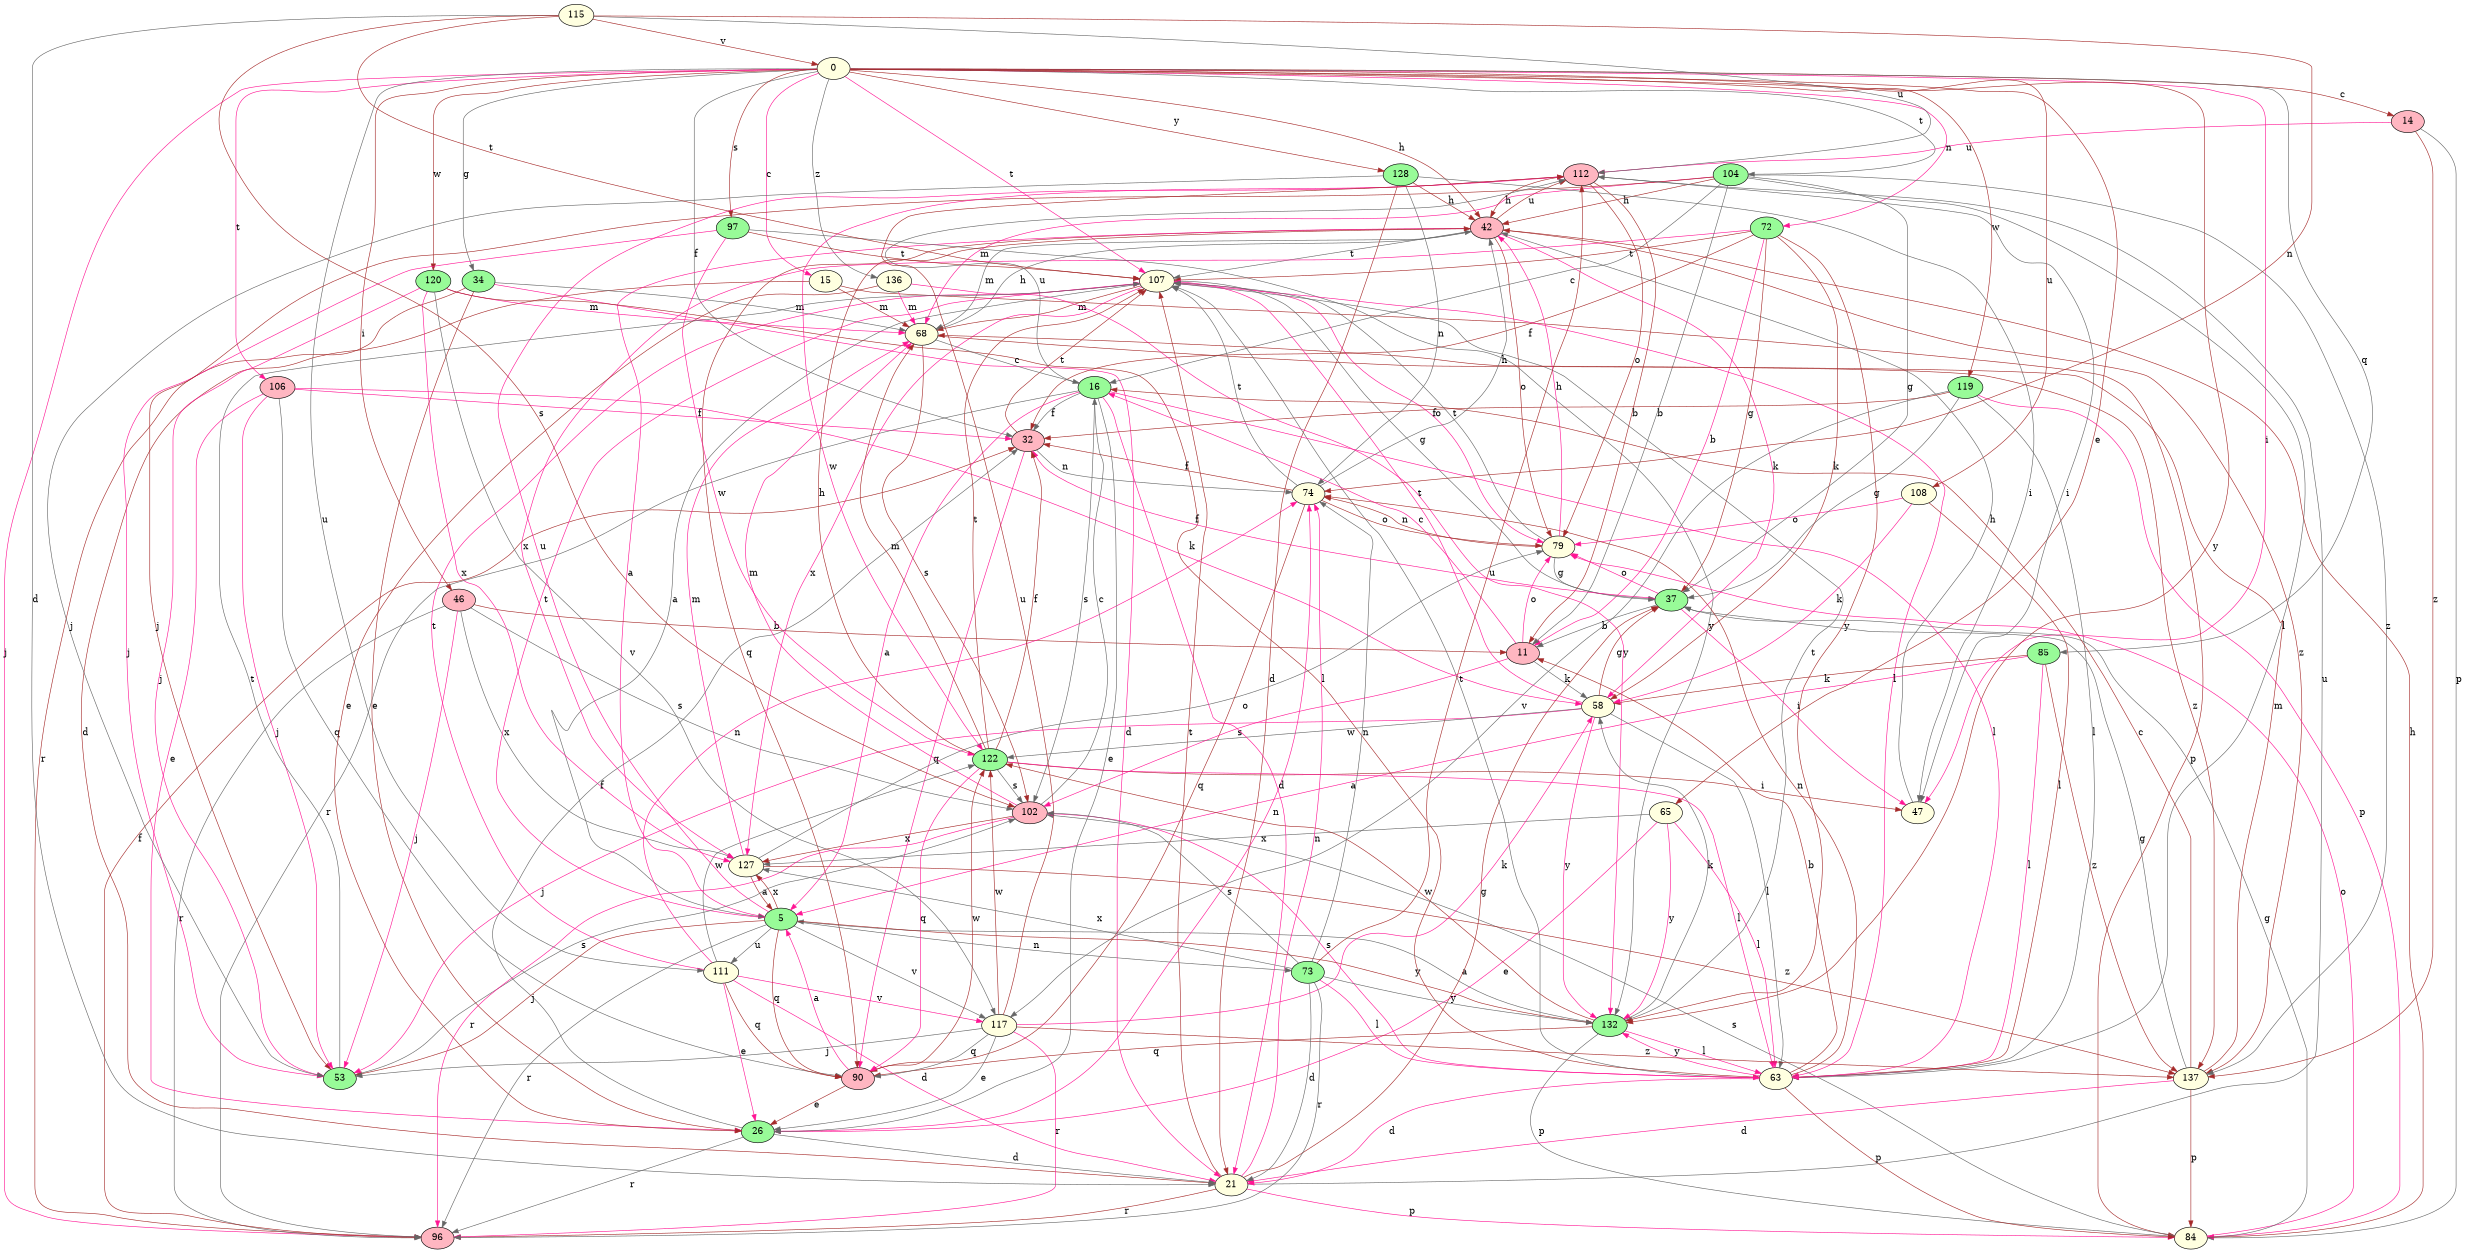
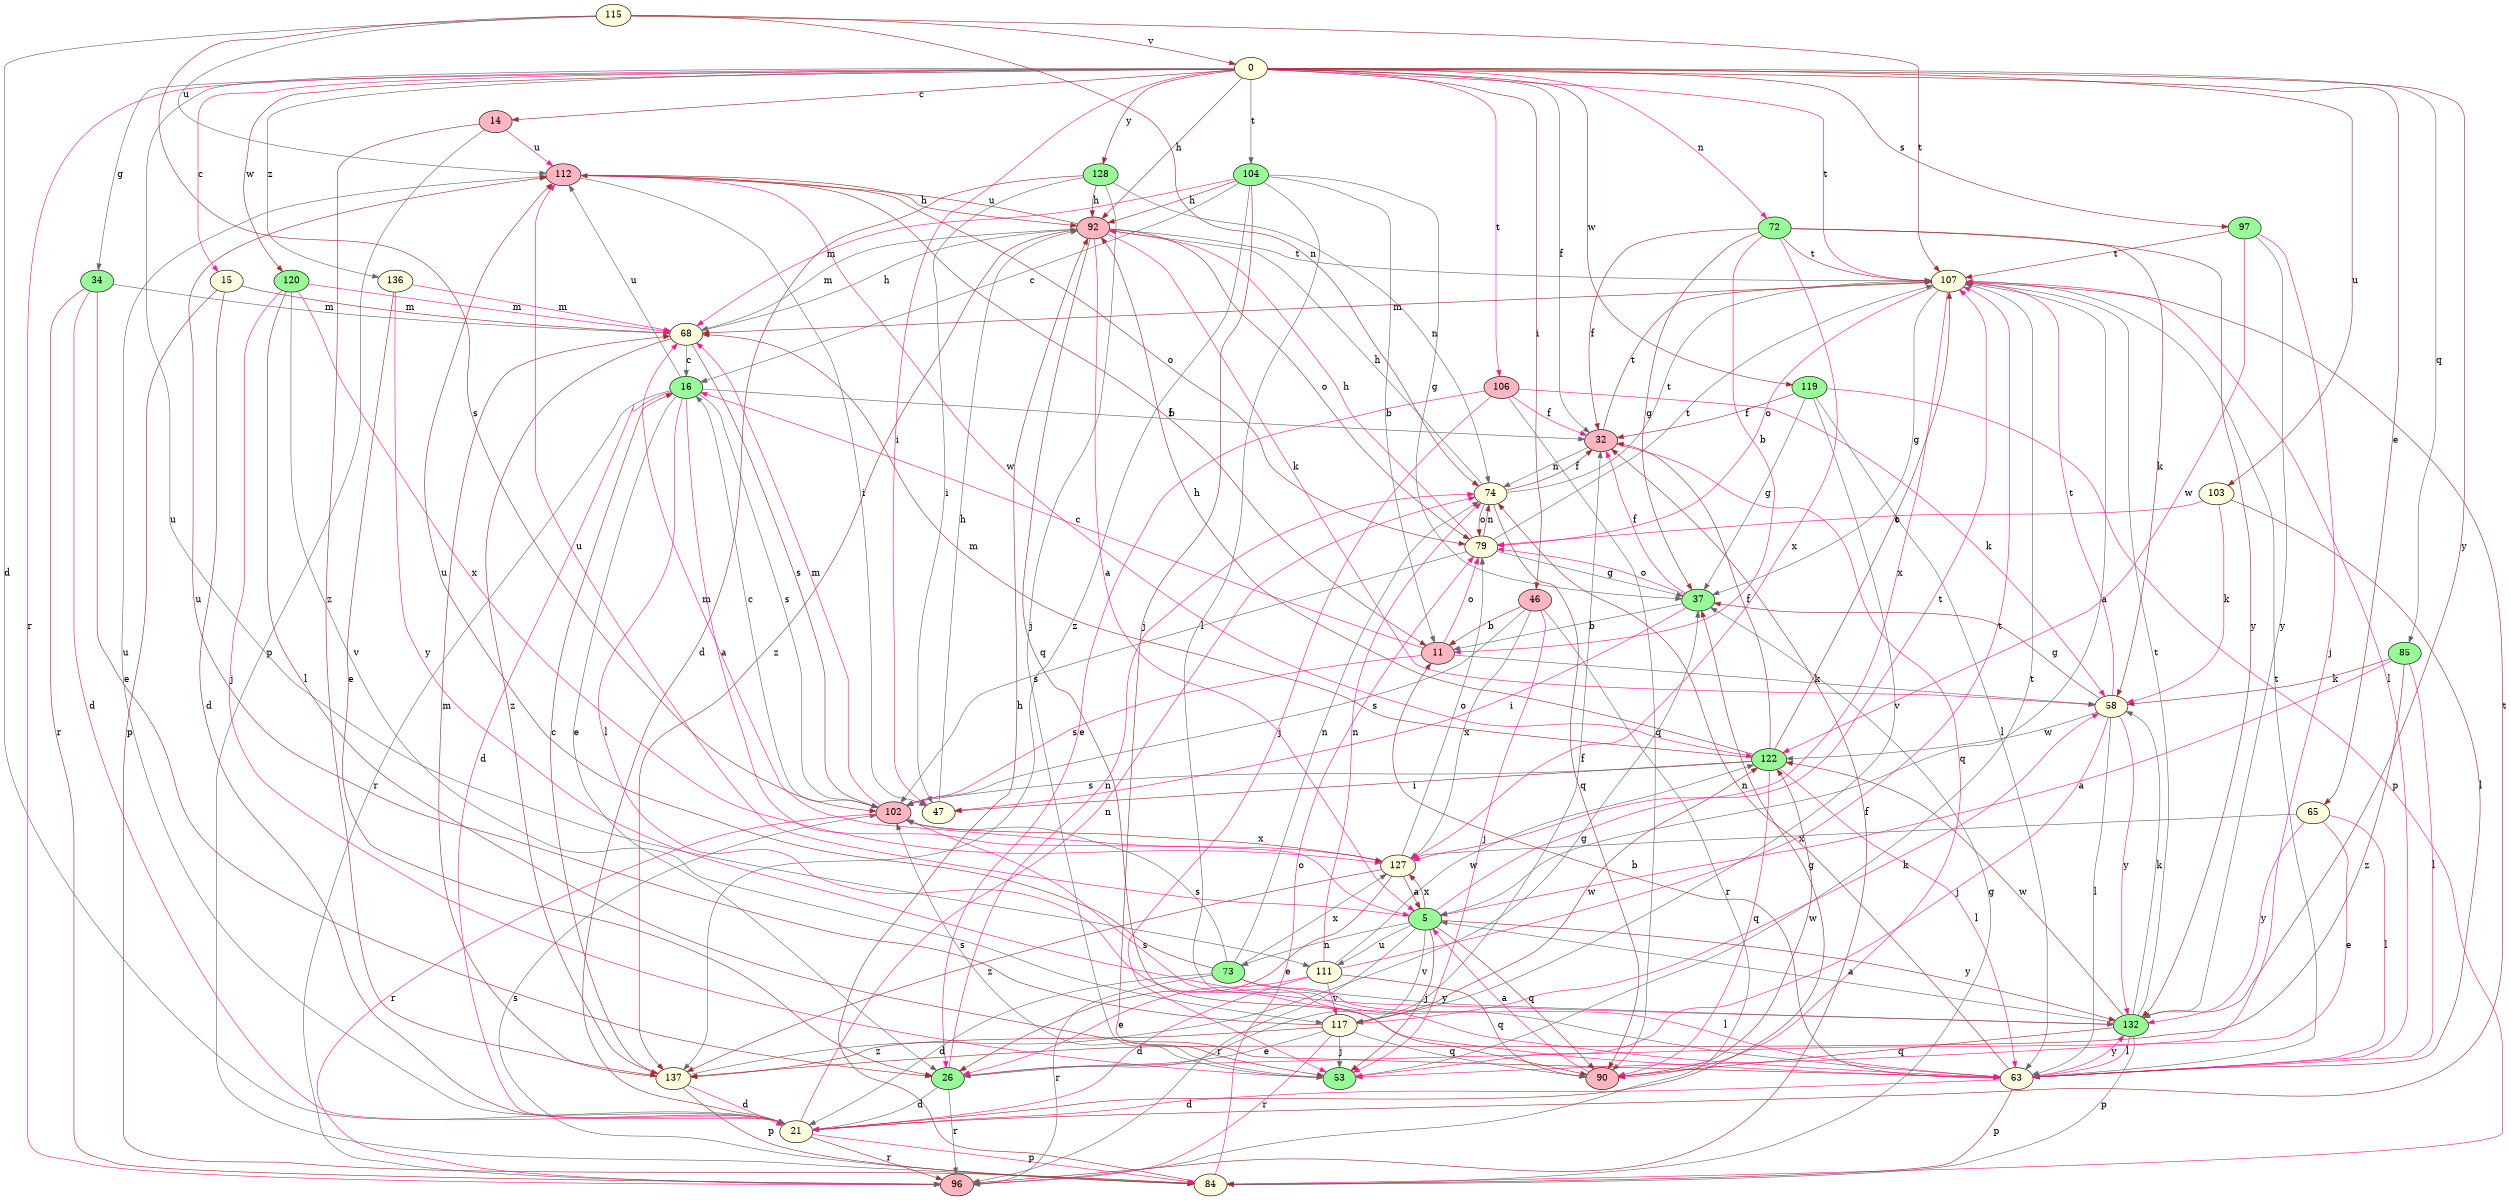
(1487, 228) -> (1093, 228)
(1919, 494) -> (2216, 494)
none -> (1160, 638)
(6, 653) -> (30, 627)
(811, 1104) -> (1131, 997)
